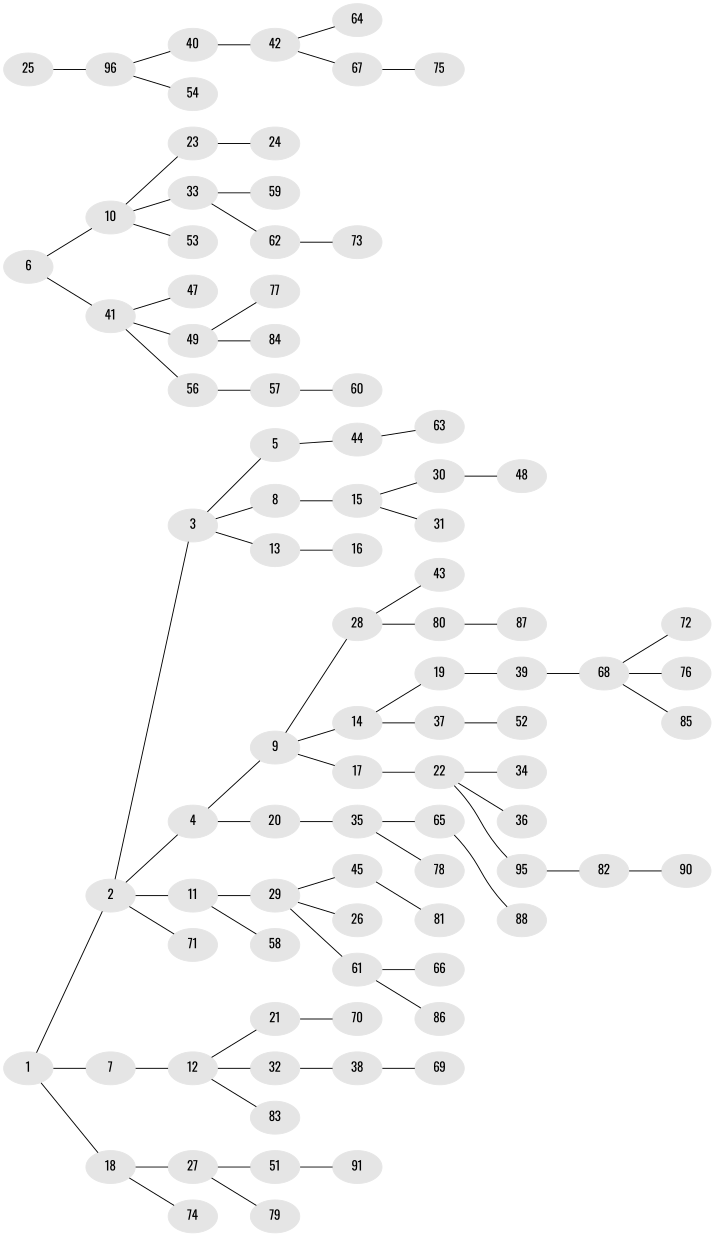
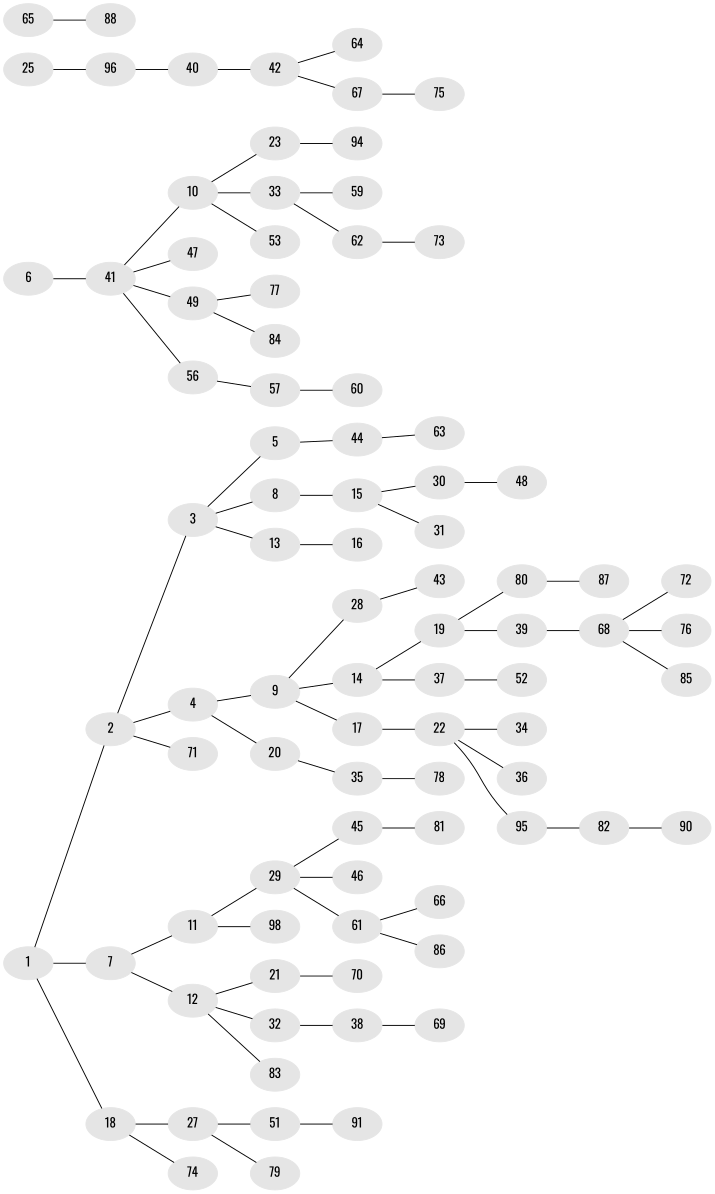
(193, 94) -> none
(275, 143) -> (357, 143)
(69, 242) -> (152, 236)
(399, 624) -> (481, 606)
(399, 822) -> none
(152, 896) -> (152, 945)
(357, 920) -> (357, 877)
(275, 945) -> (275, 927)
